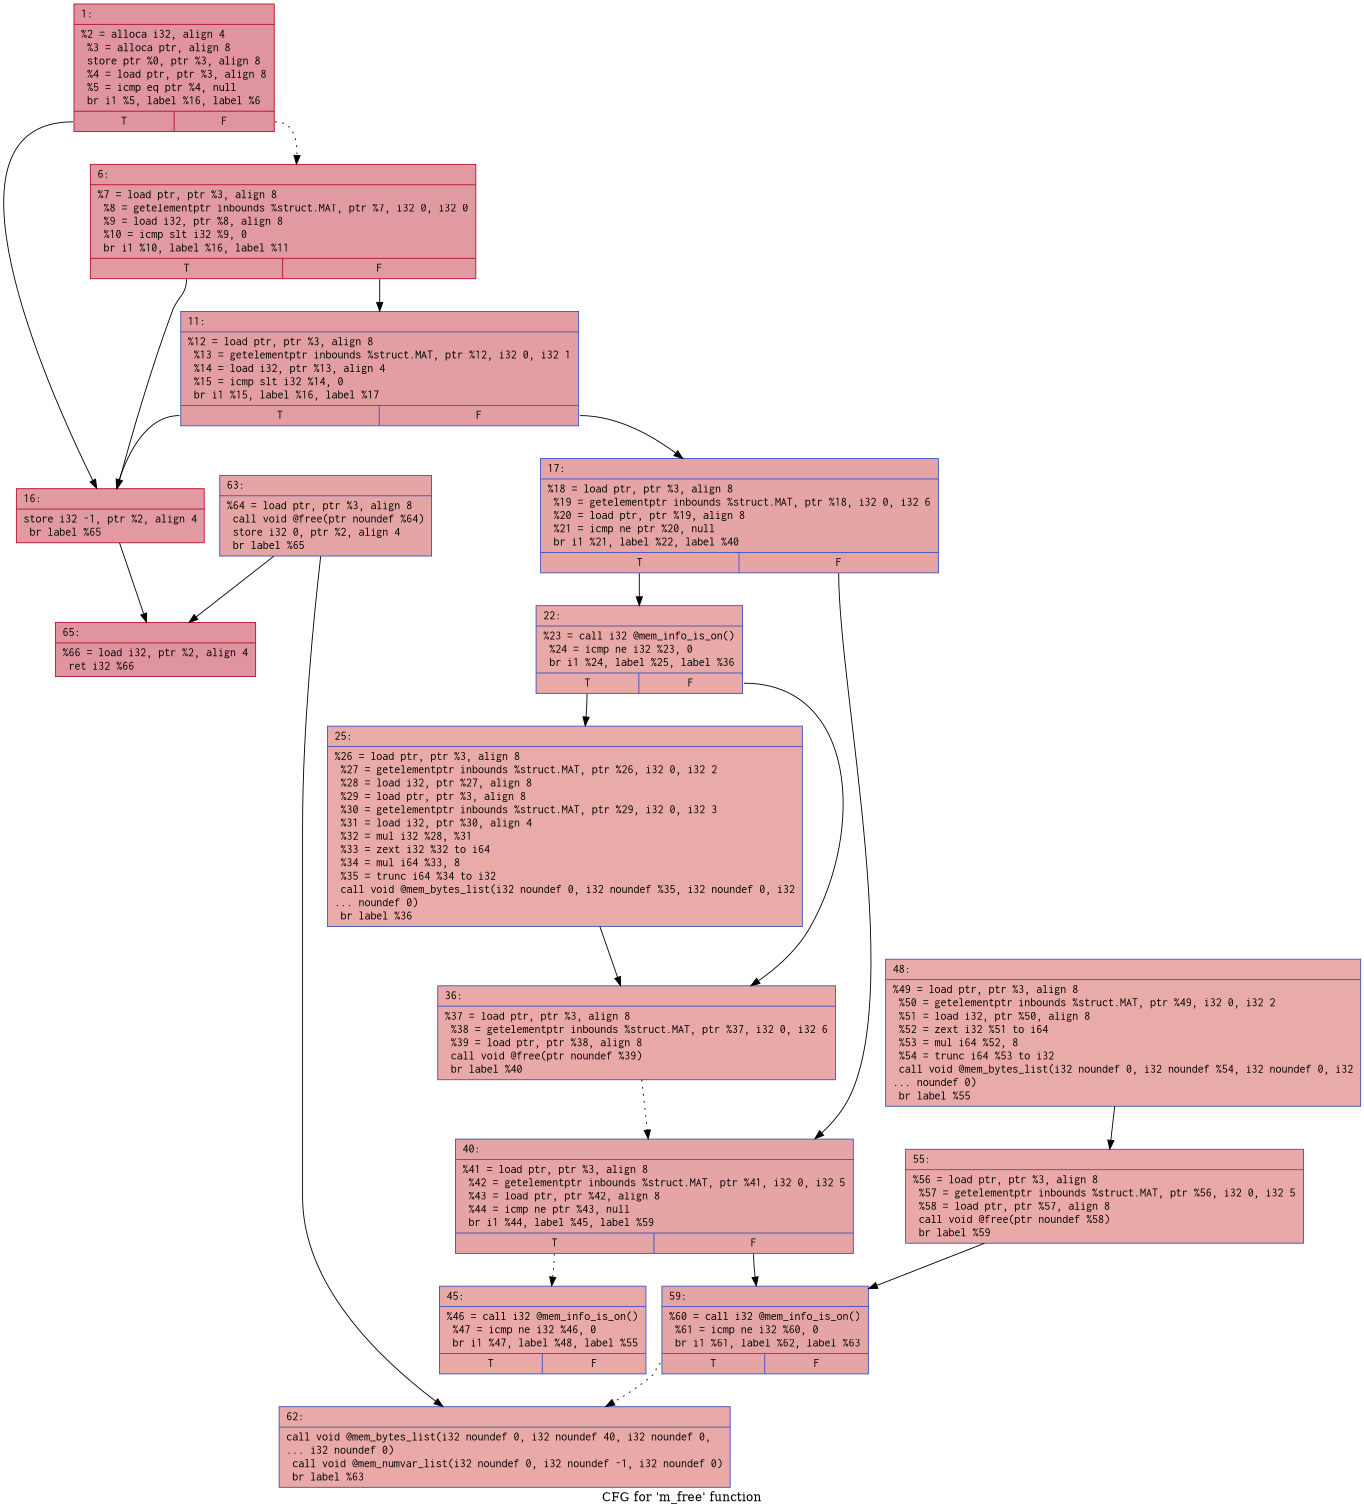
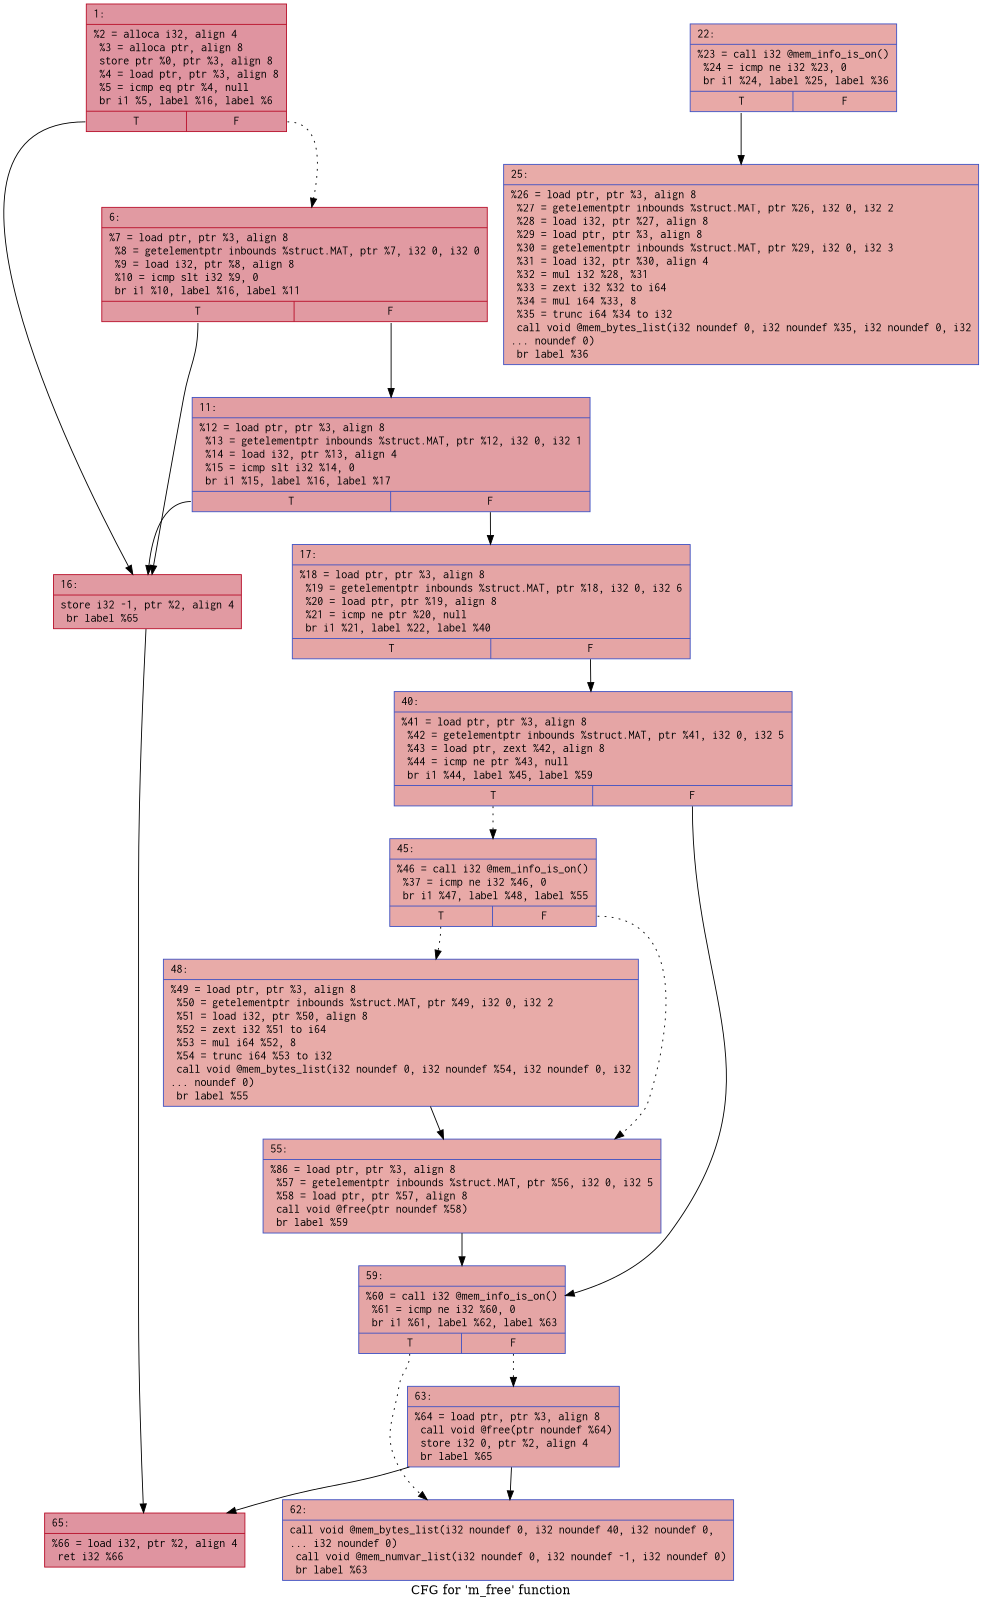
(639, 585) -> none
none -> (440, 939)
none -> (666, 1011)
(637, 1033) -> none
(1006, 1179) -> (363, 1169)
(561, 1196) -> (503, 748)
(521, 1330) -> (472, 882)
none -> (513, 1366)
